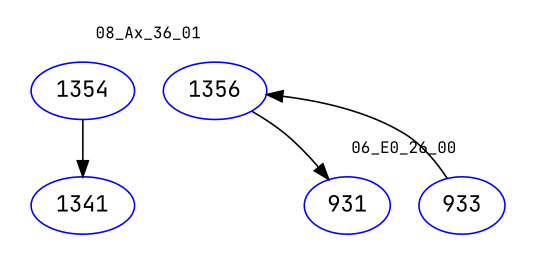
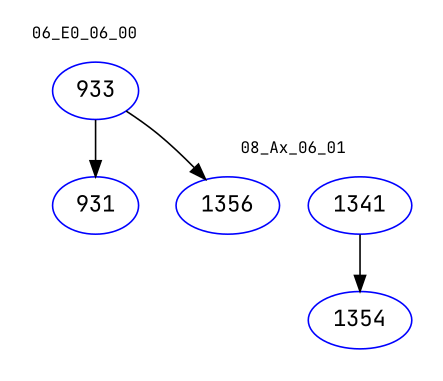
(149, 34) -> (294, 149)
(83, 140) -> (360, 255)
(302, 149) -> (96, 140)
(405, 149) -> (85, 34)
